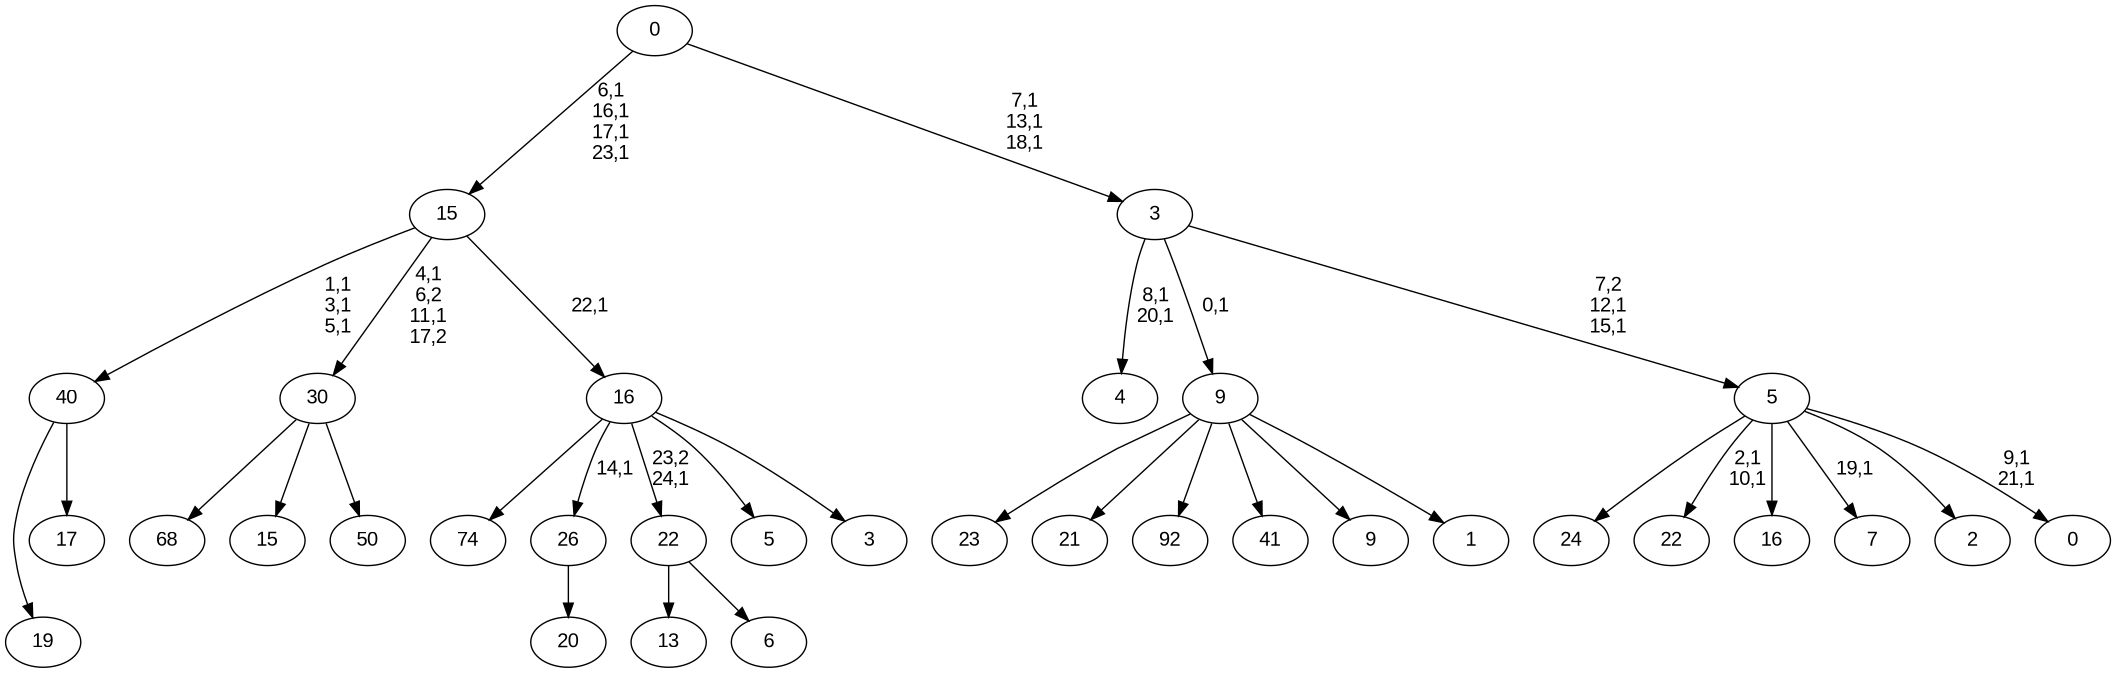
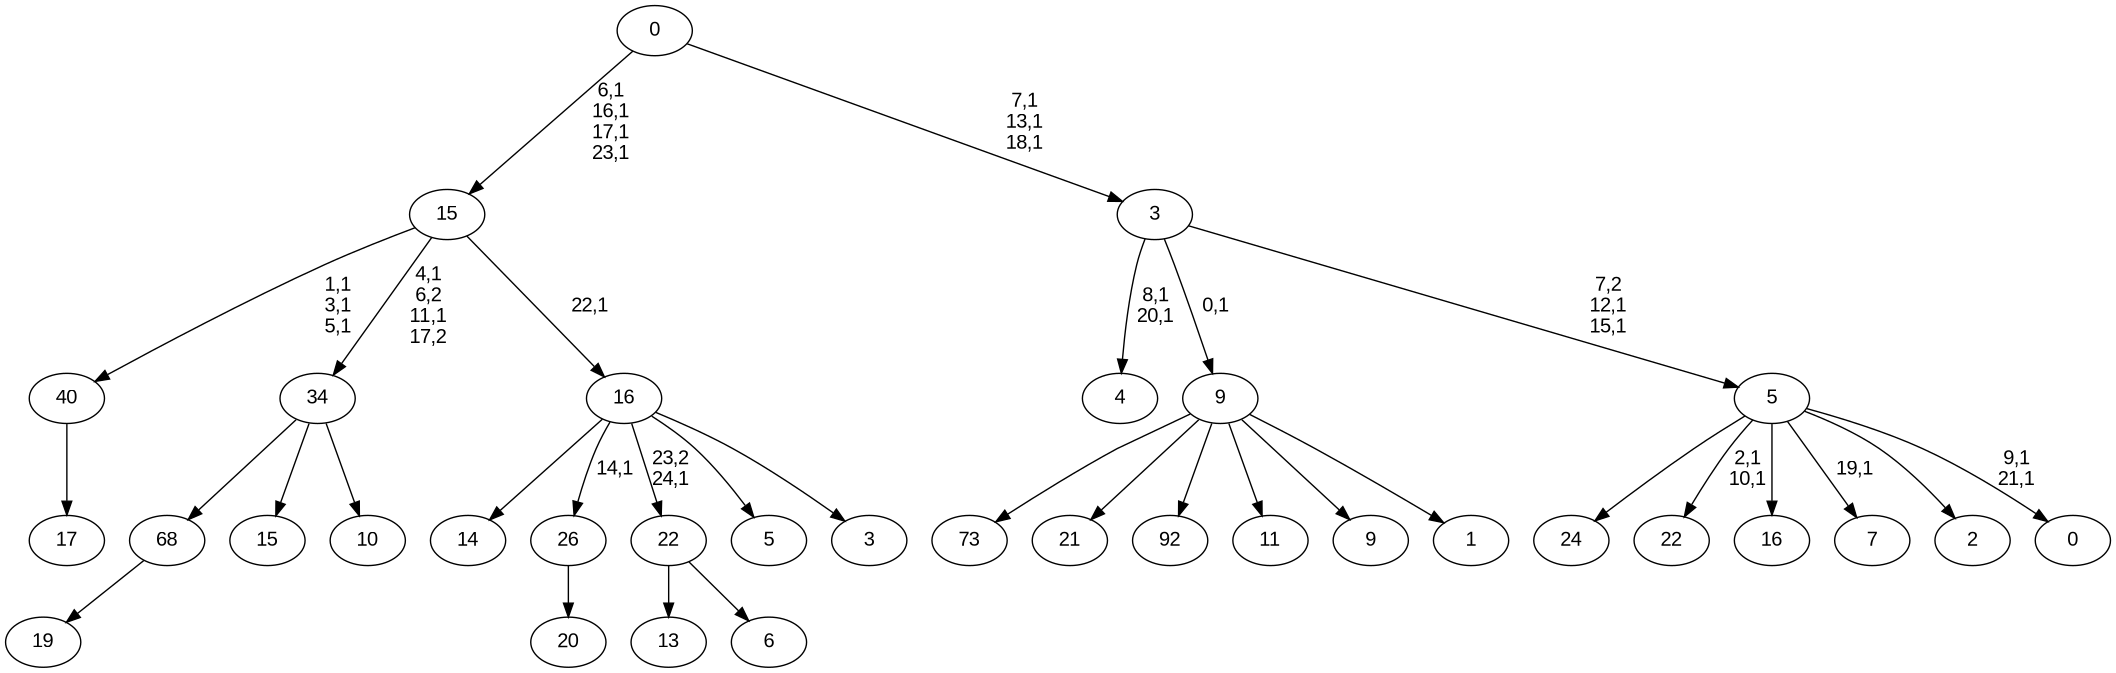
(318, 398) -> (318, 398)
(18, 511) -> (111, 587)
(368, 541) -> (368, 541)
(468, 541) -> (468, 541)
(970, 541) -> (970, 541)
(1270, 541) -> (1270, 541)
